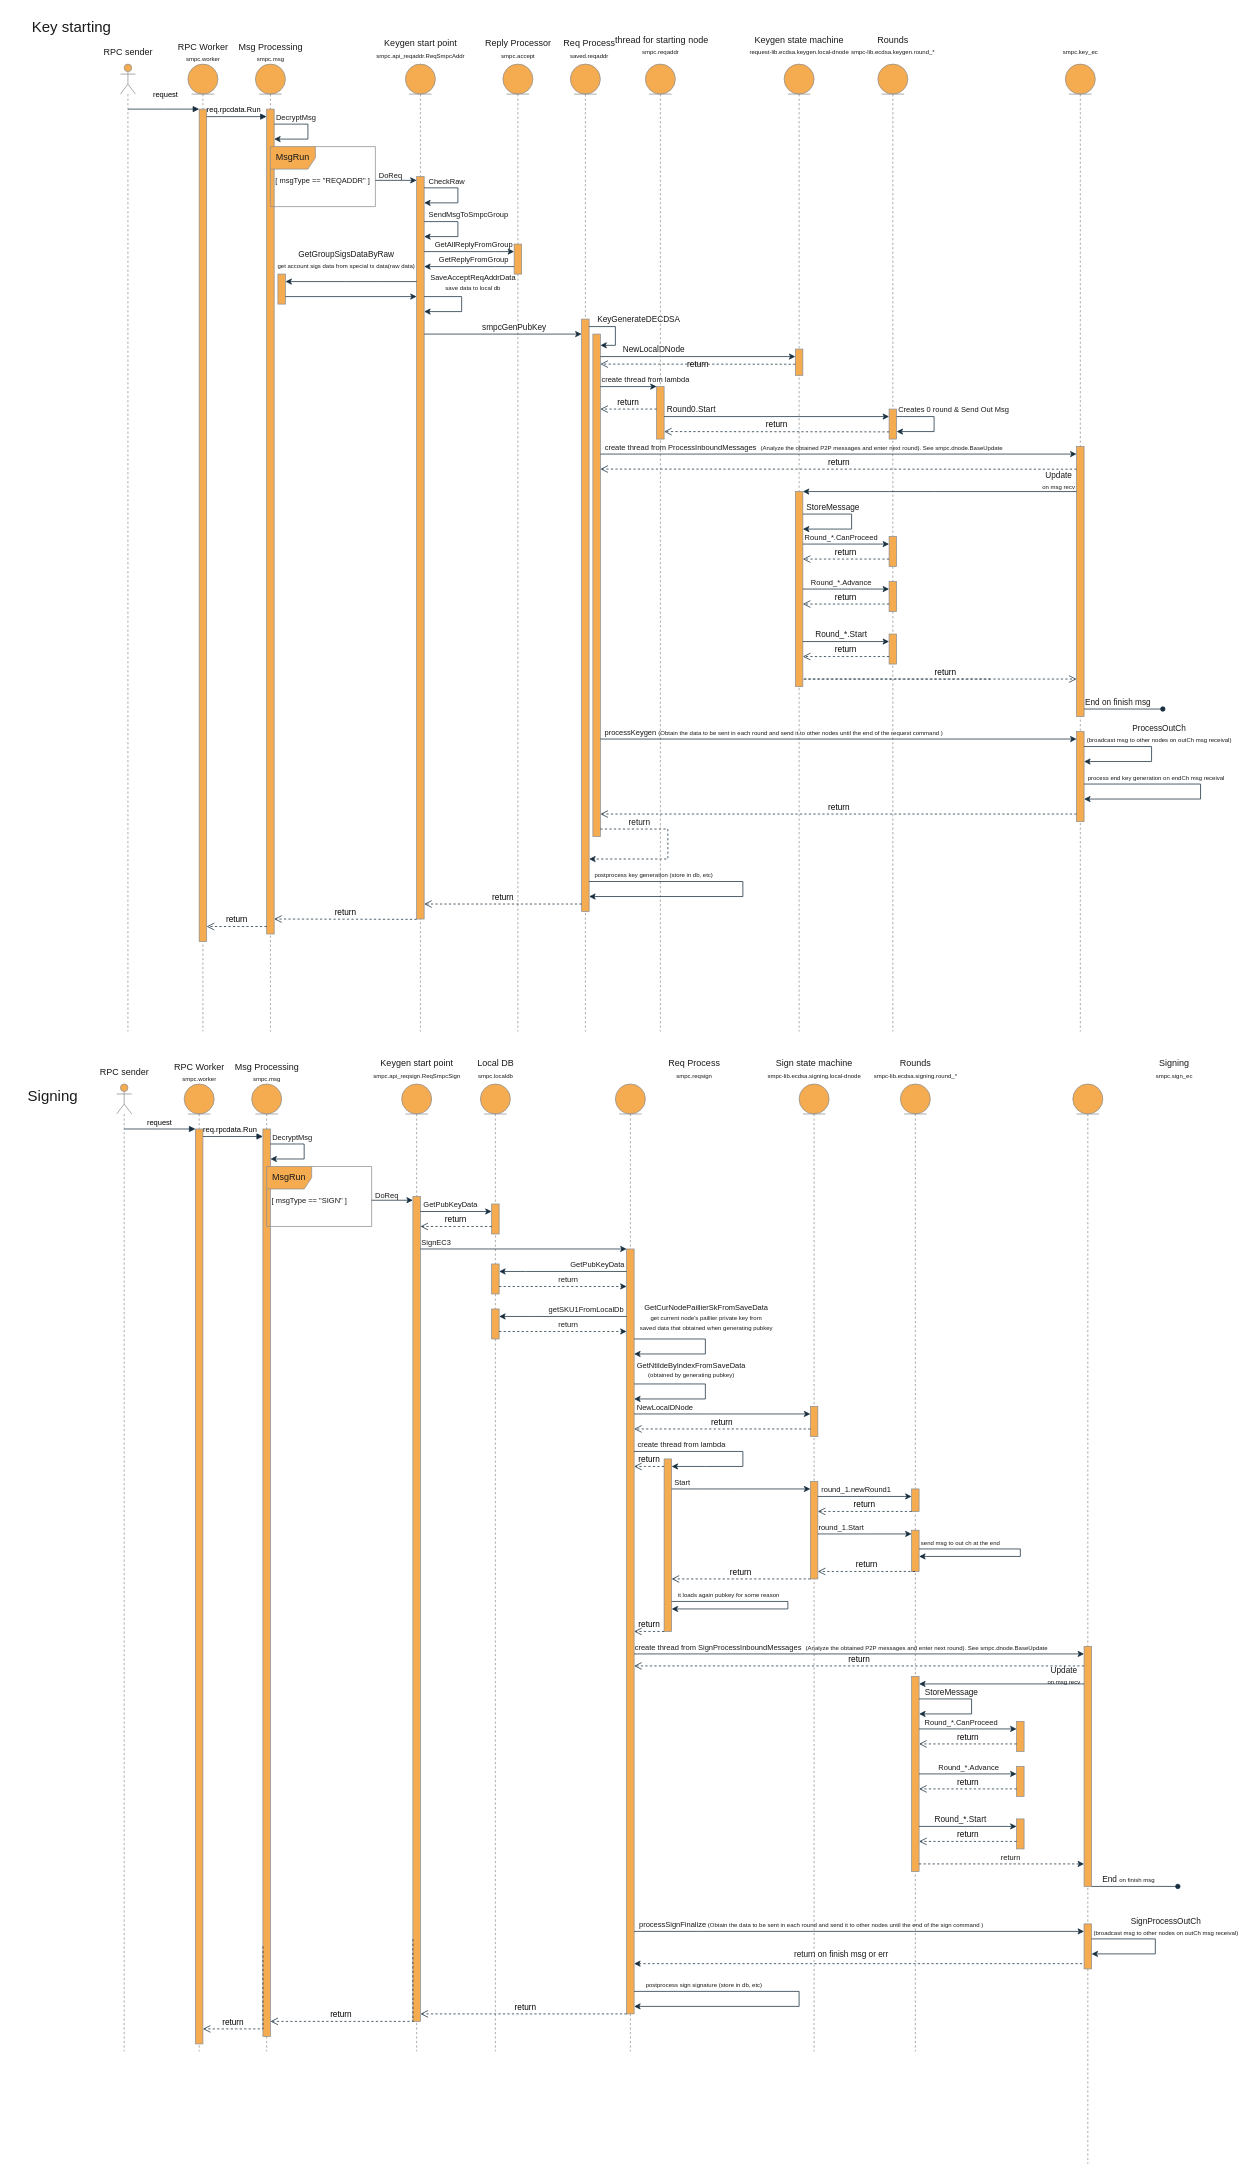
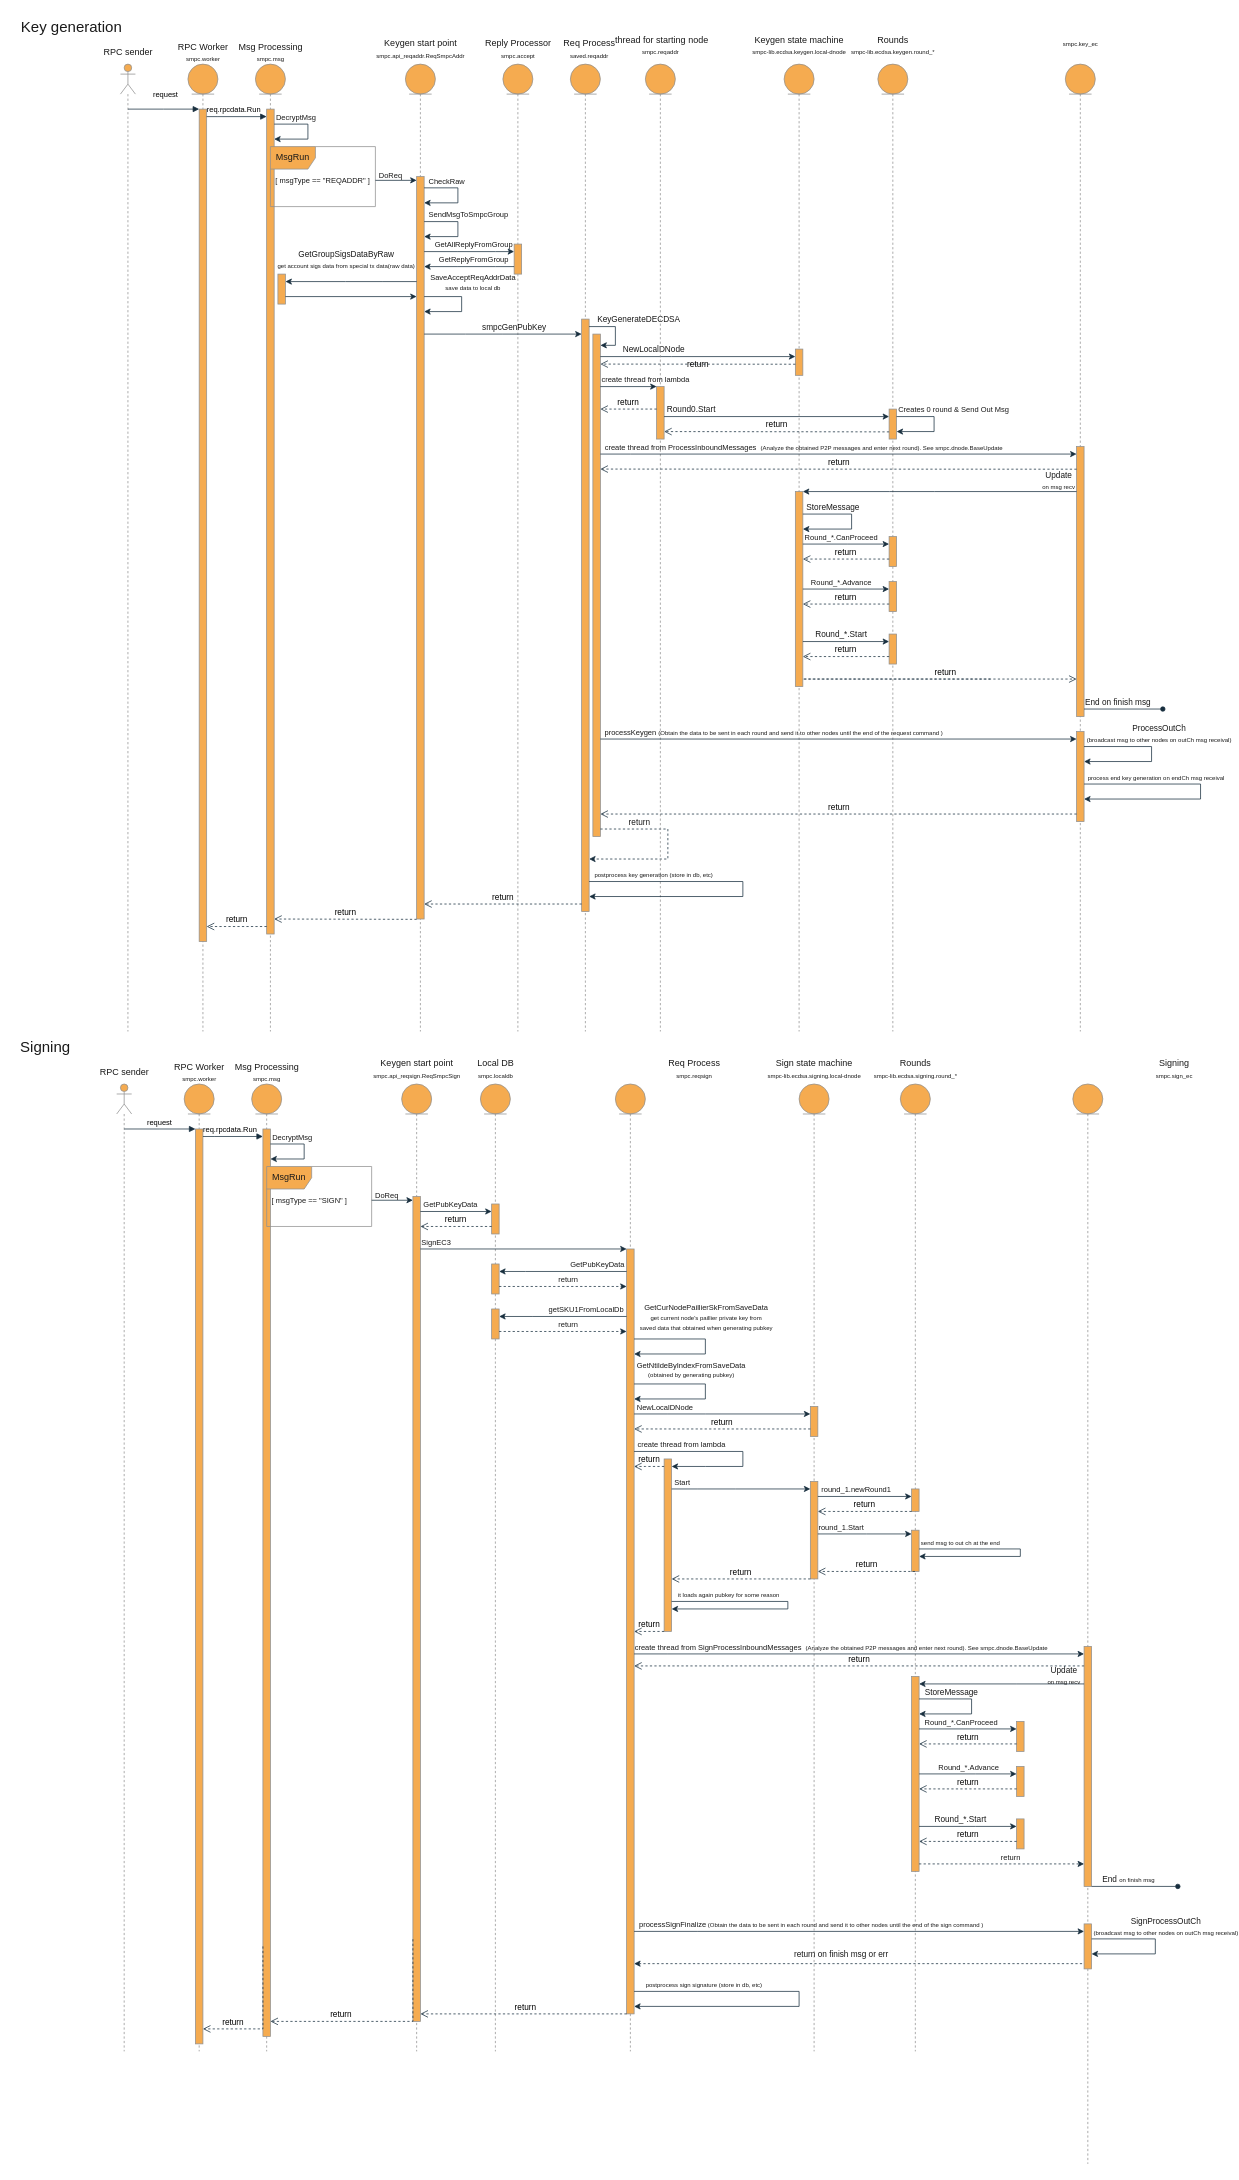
(72, 27) -> (72, 27)
(800, 45) -> (800, 45)
(1080, 45) -> (1080, 38)
(53, 1095) -> (45, 1047)
